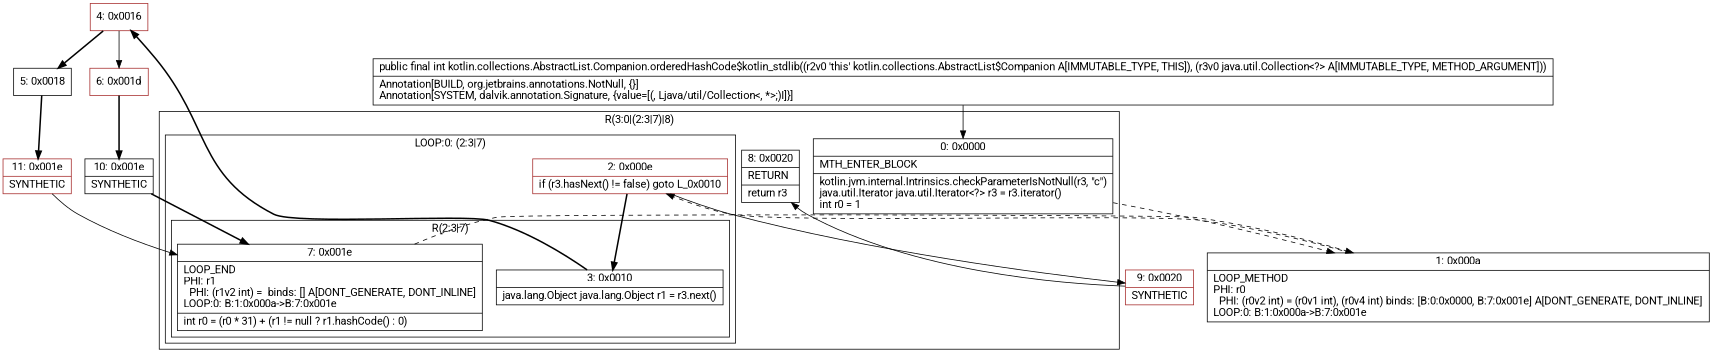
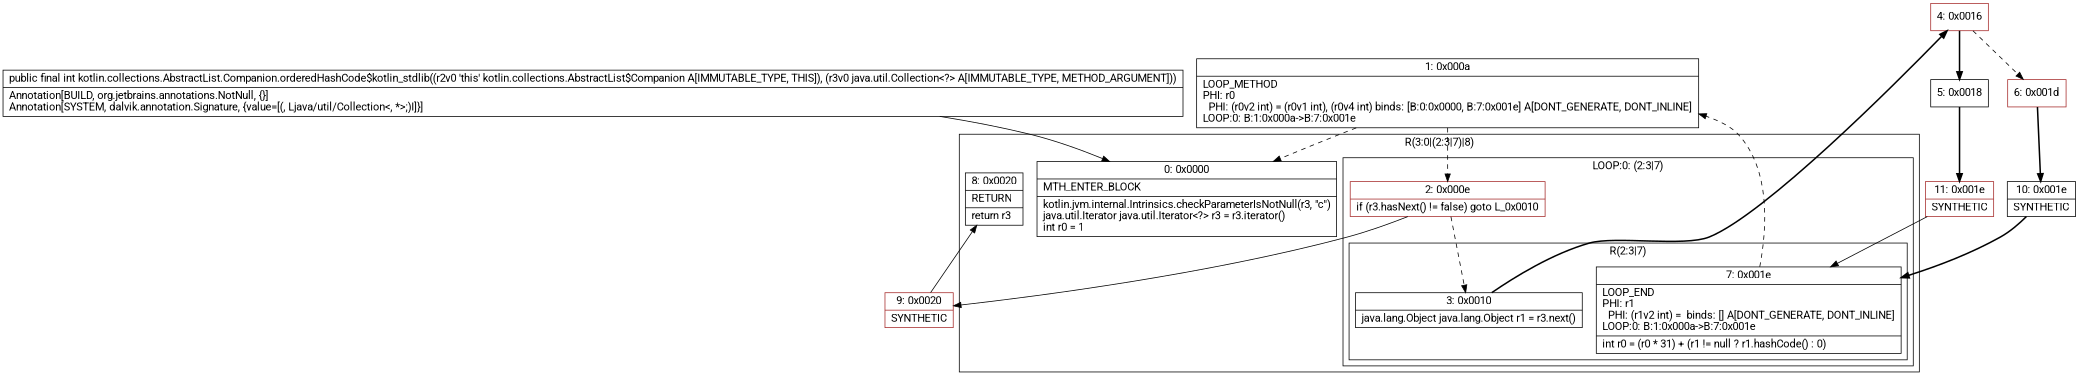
(119, 46) -> (1995, 52)
(1220, 225) -> (1318, 143)
(621, 228) -> (1458, 251)
